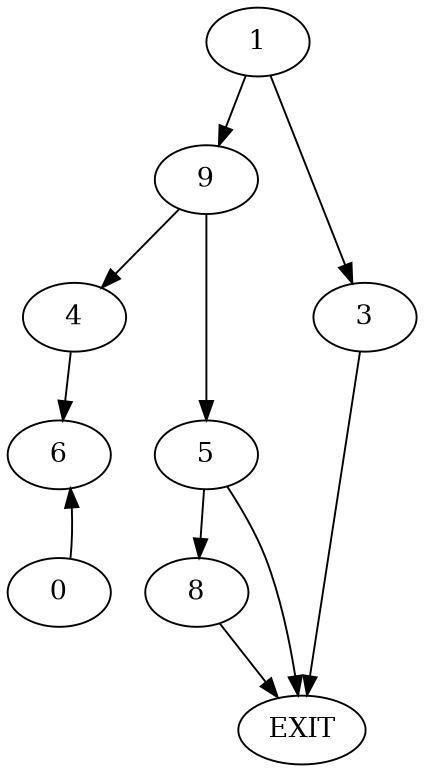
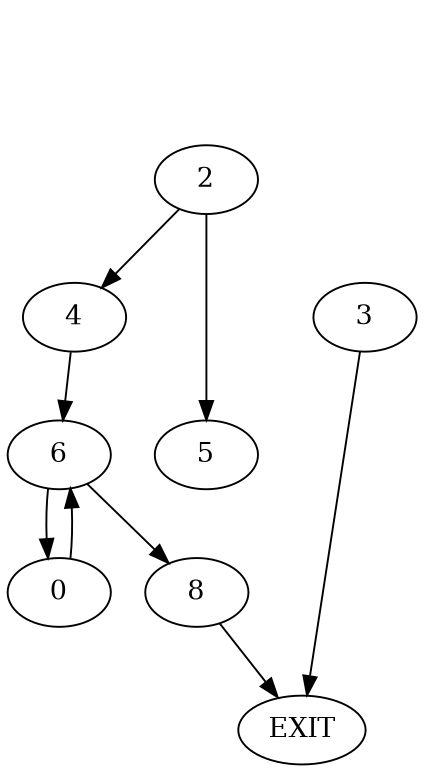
(258, 42) -> none
(206, 180) -> (206, 180)
none -> (46, 514)
(202, 514) -> (121, 517)
(272, 577) -> none
